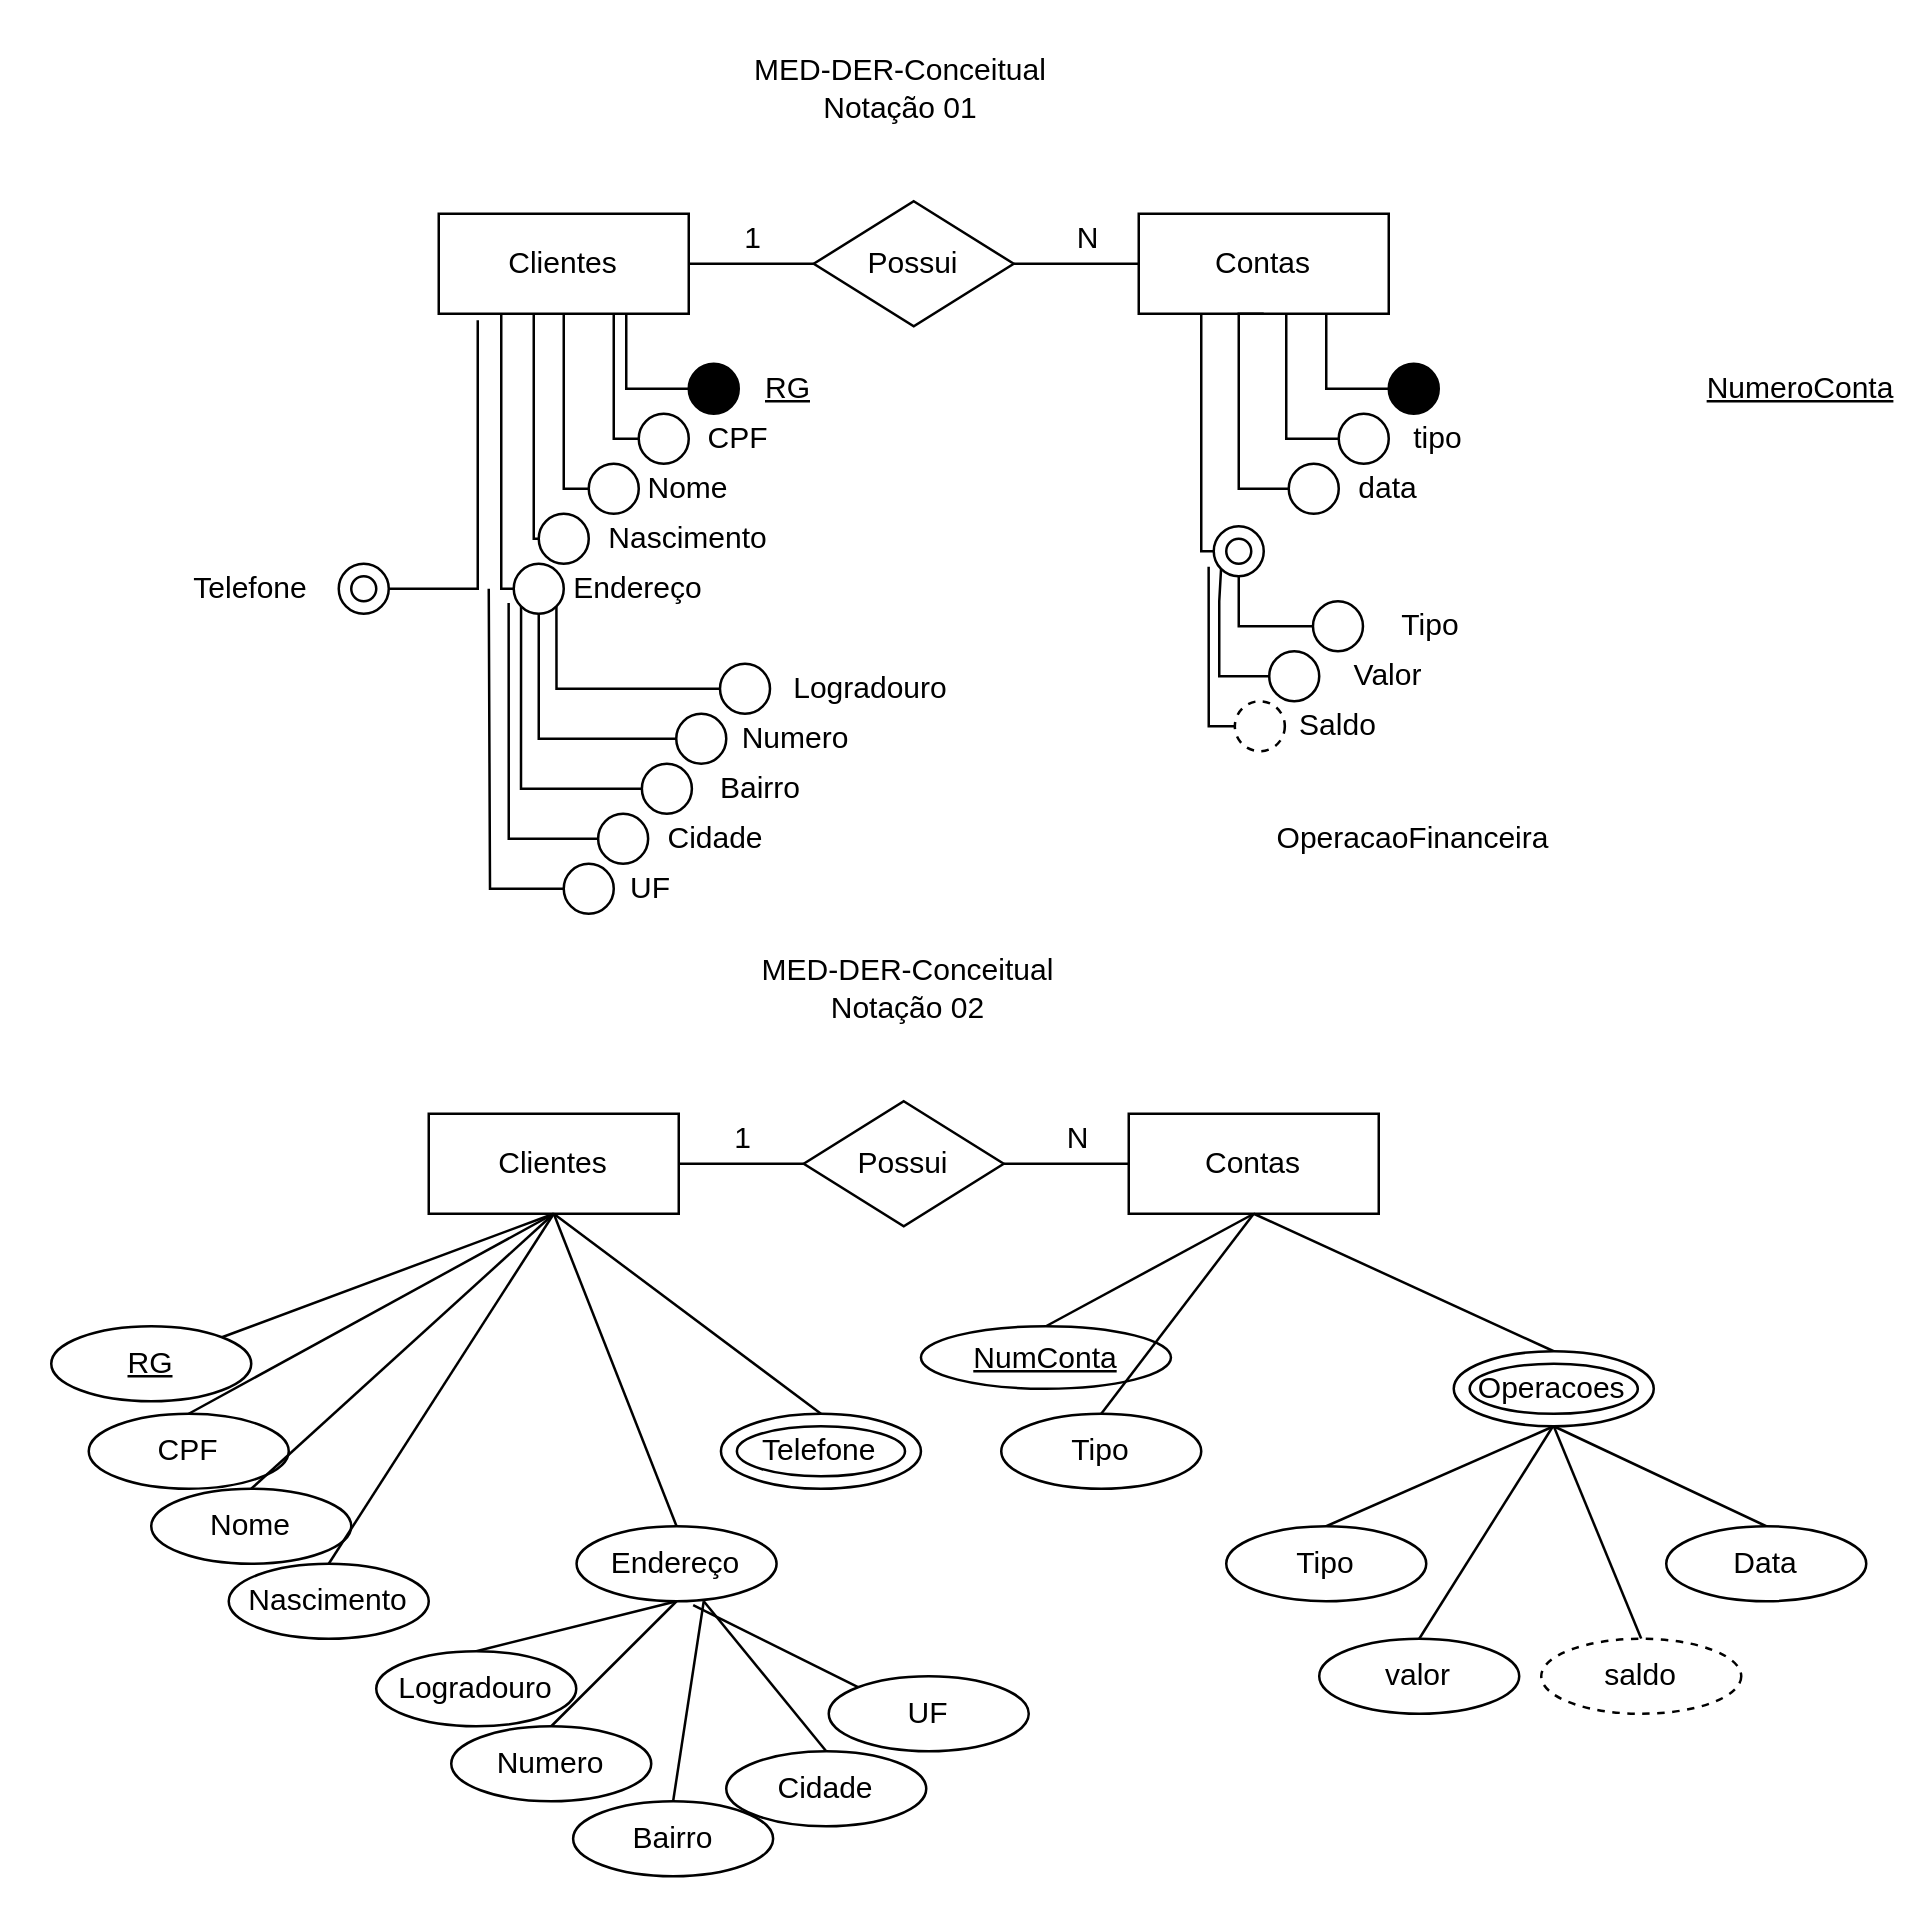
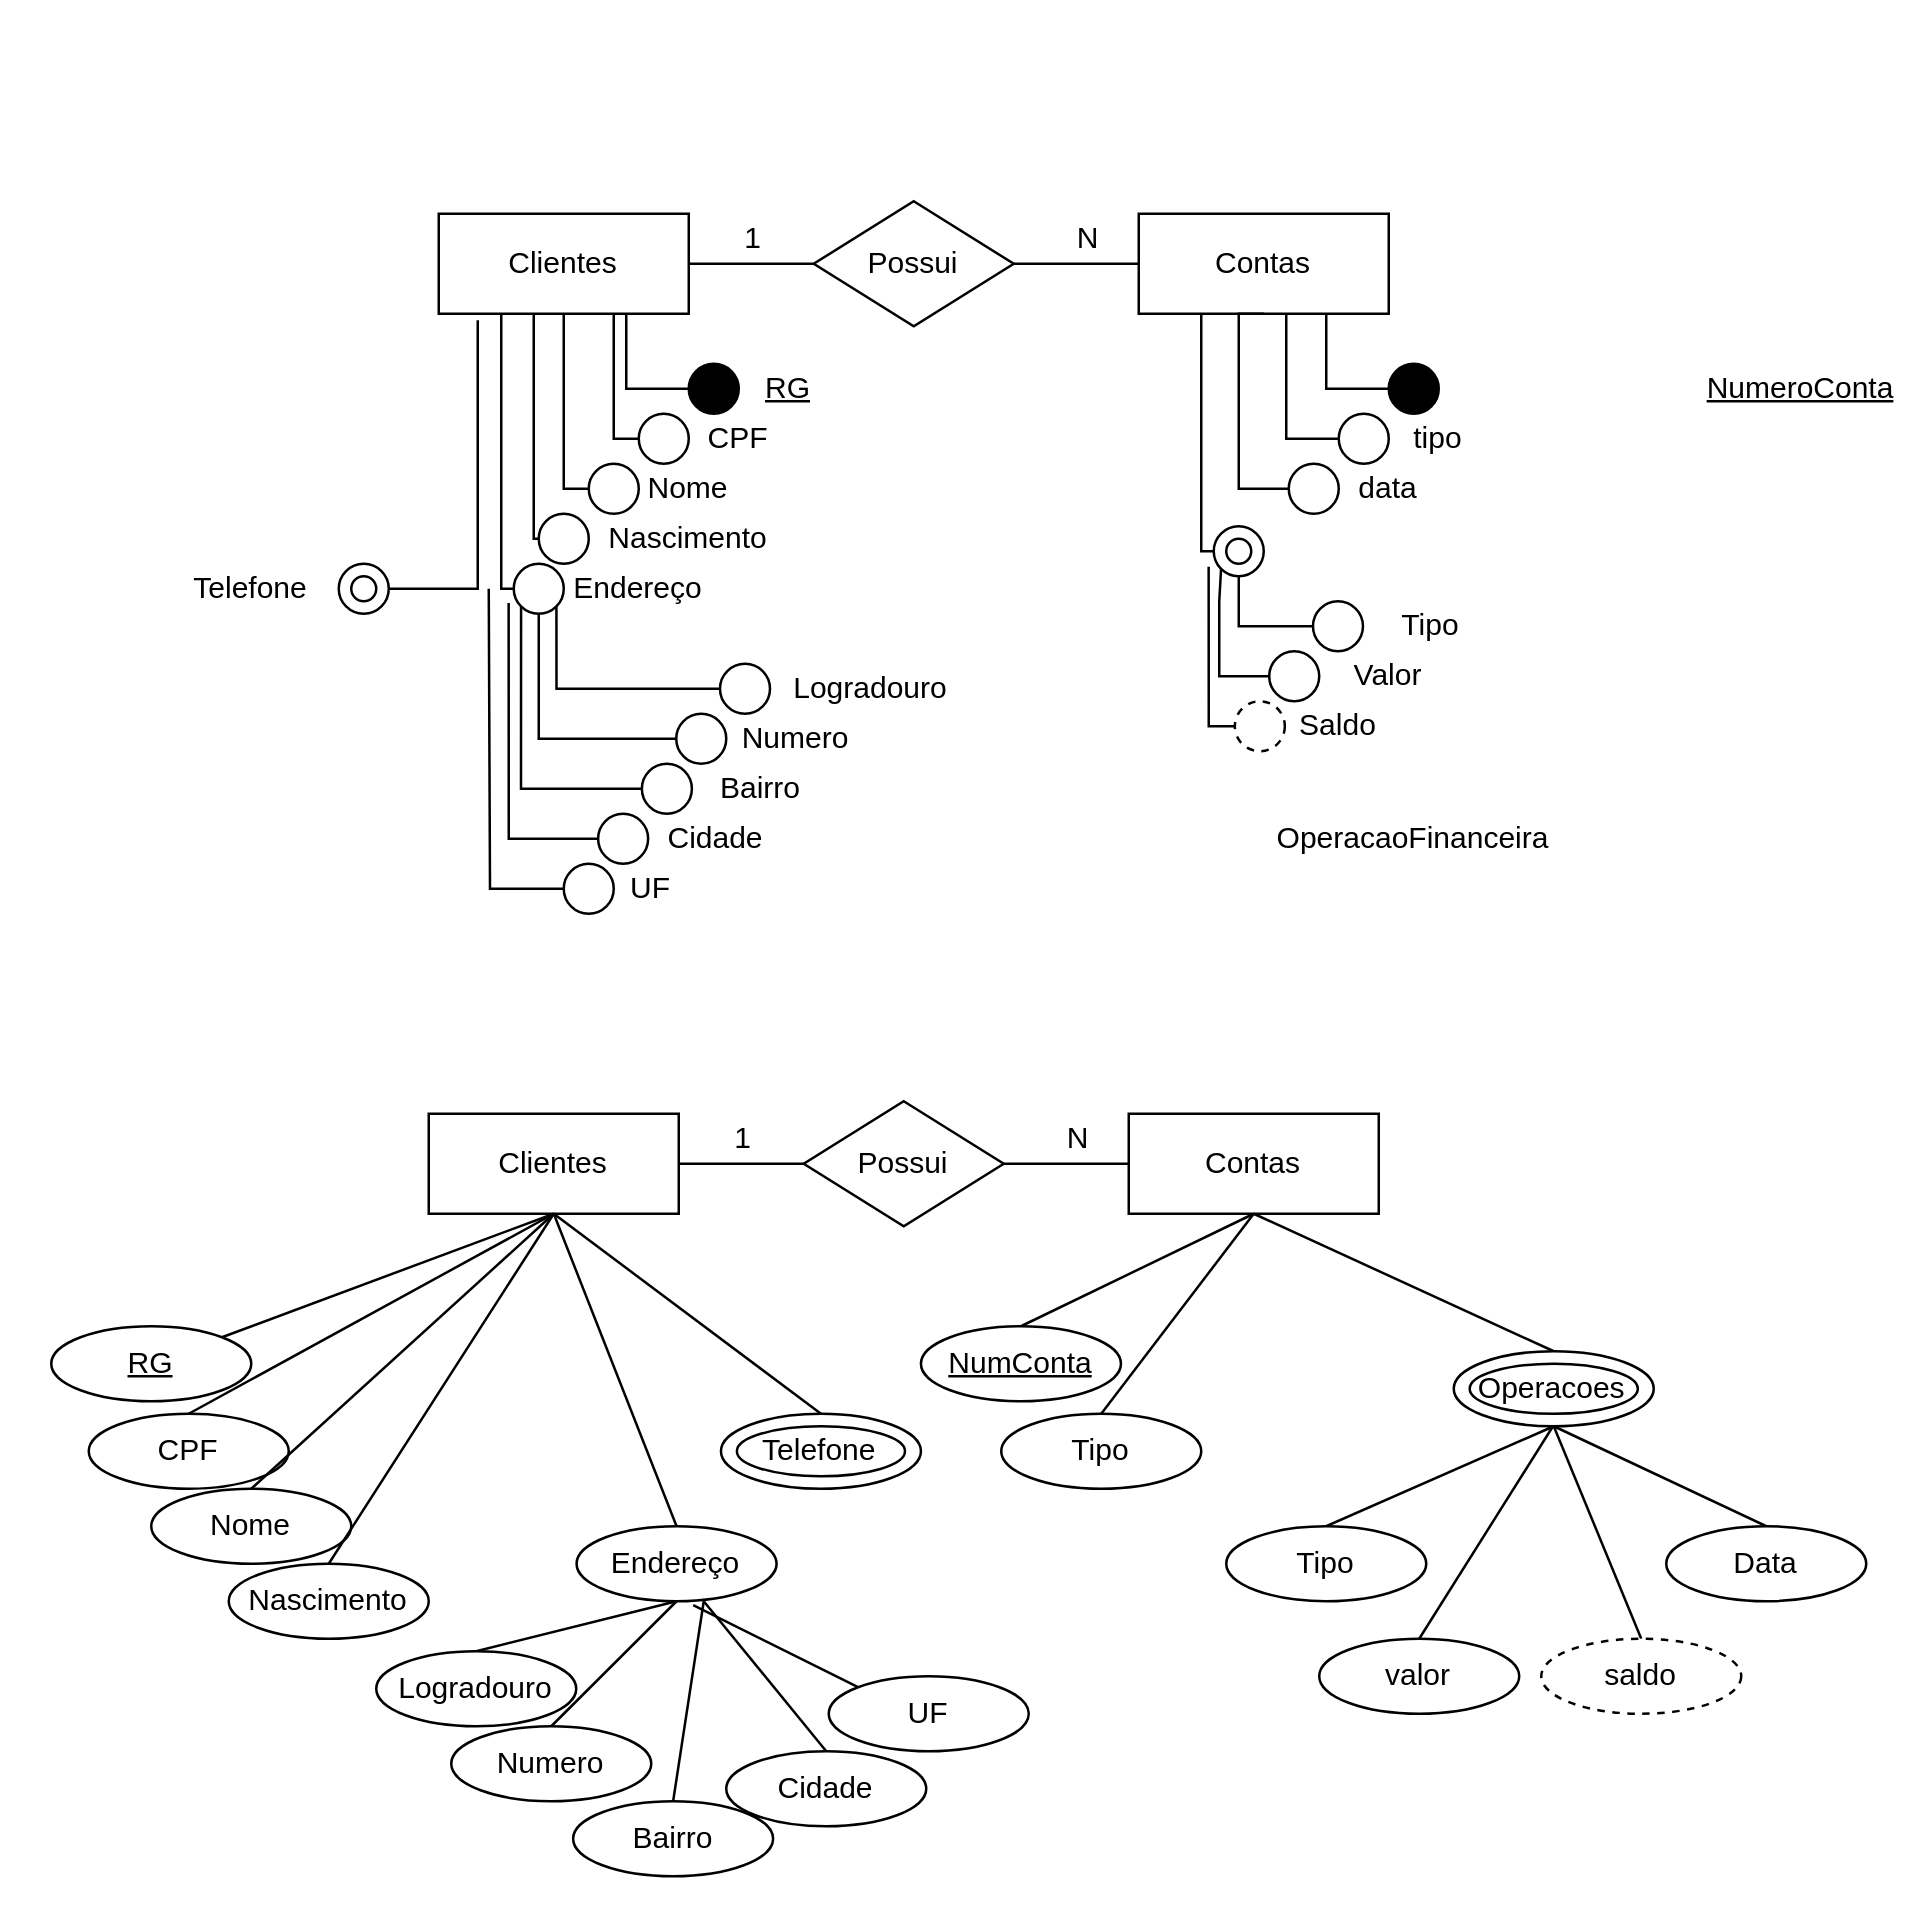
(902, 89) -> none
(908, 989) -> none
(1046, 1358) -> (1021, 1364)
